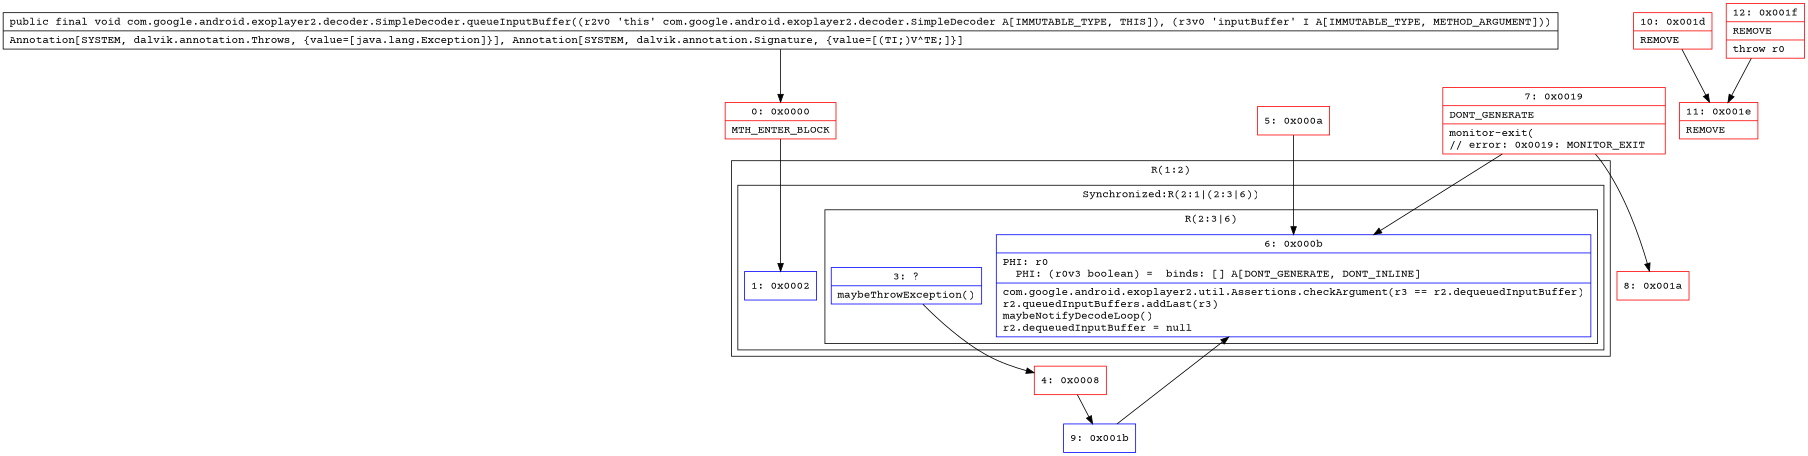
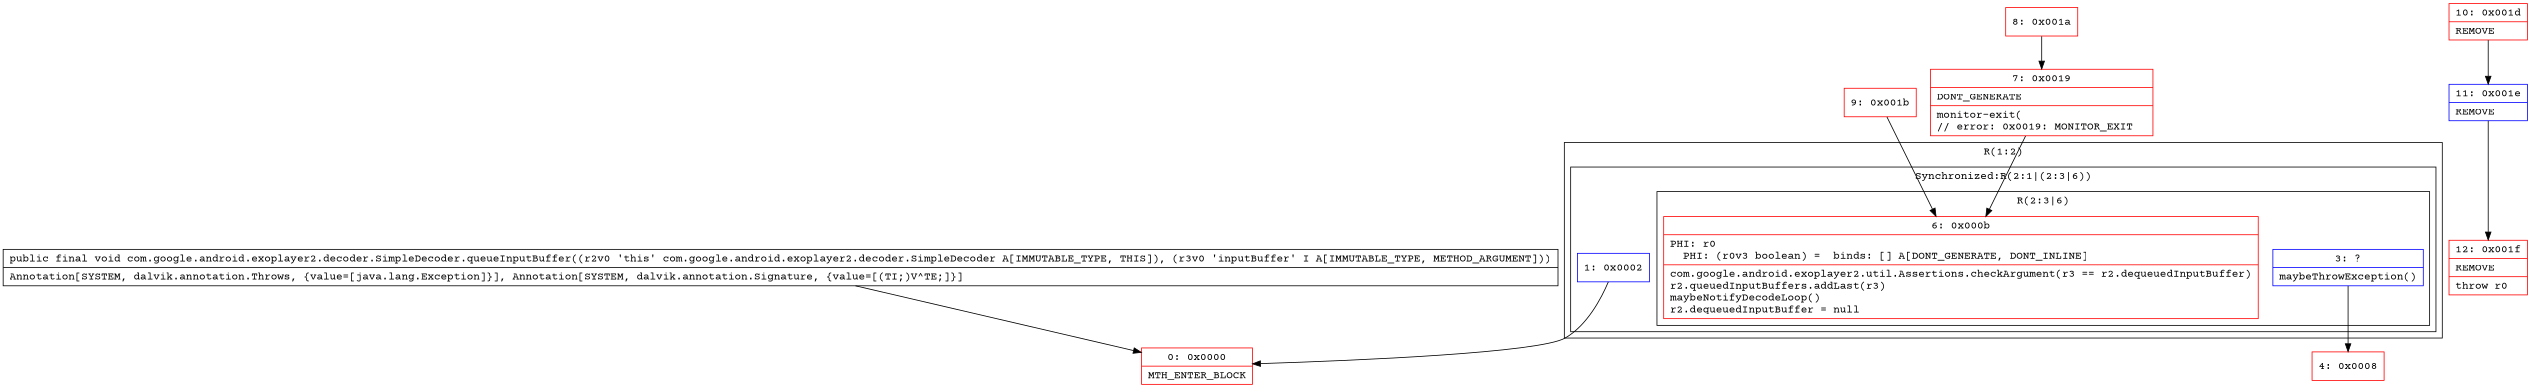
(1741, 77) -> (2488, 176)
(1294, 121) -> none
(1719, 121) -> (2488, 103)
(781, 201) -> (1450, 354)
(1627, 206) -> (2042, 49)
(1294, 286) -> (1961, 268)
(1083, 406) -> none
(1100, 438) -> (1880, 103)
